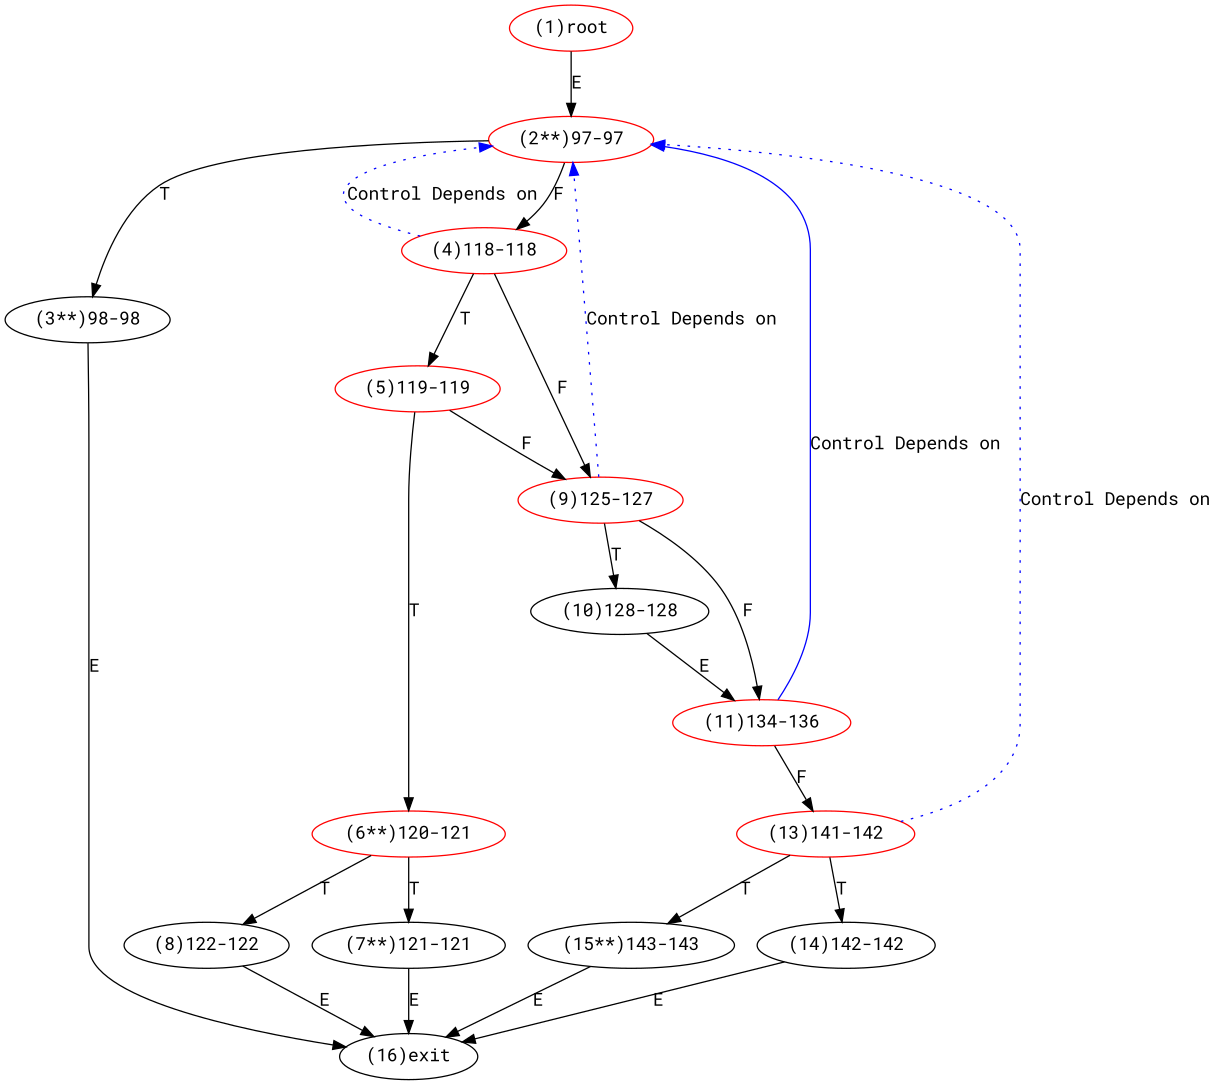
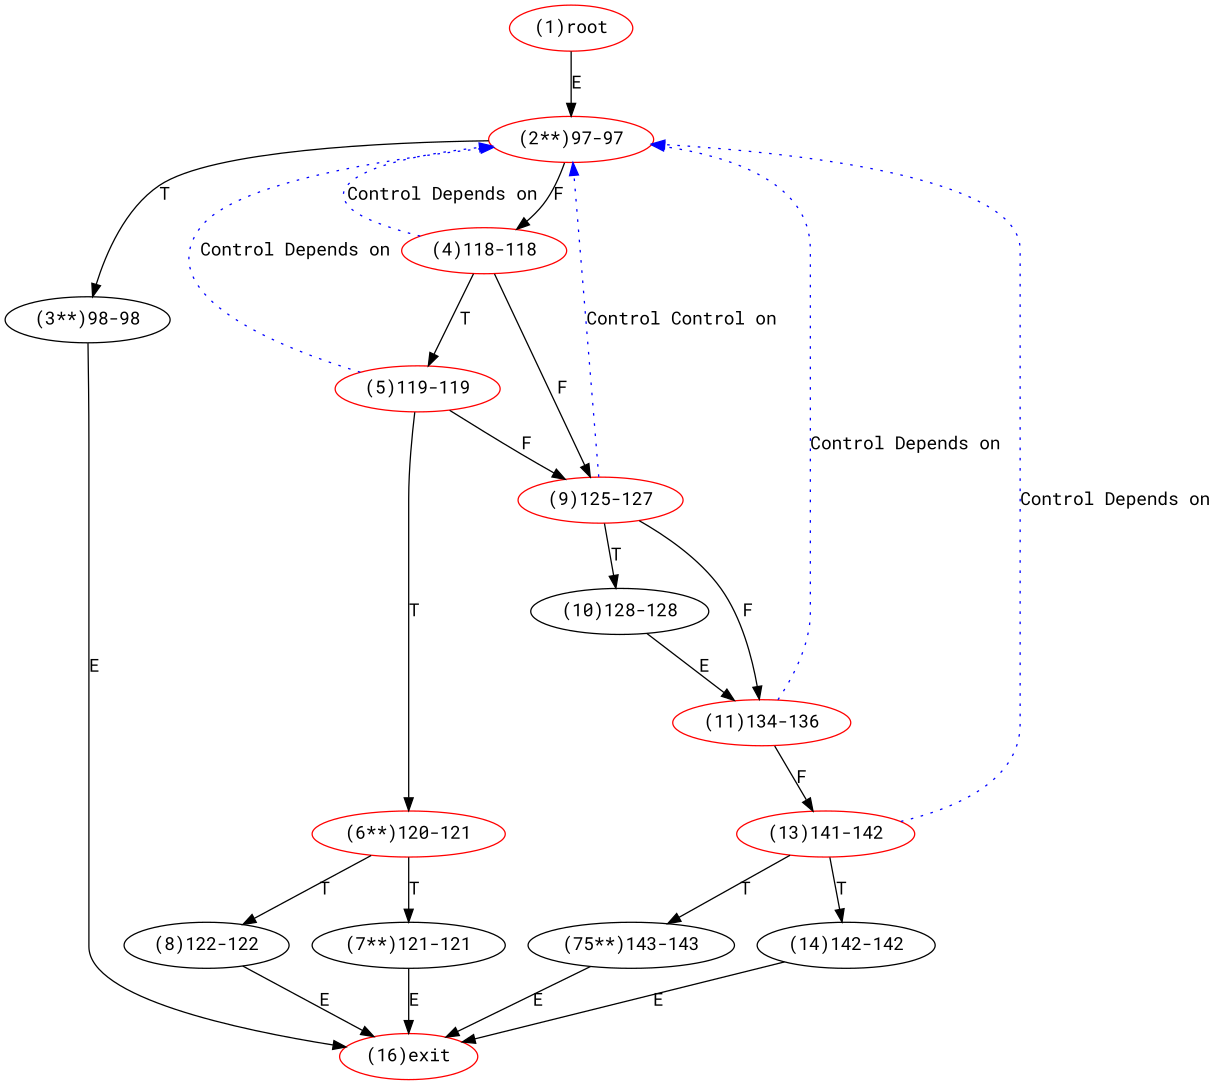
none -> (218, 212)
(682, 320) -> (682, 320)
(810, 381) -> (810, 381)
(631, 945) -> (631, 945)
(409, 1057) -> (409, 1057)
